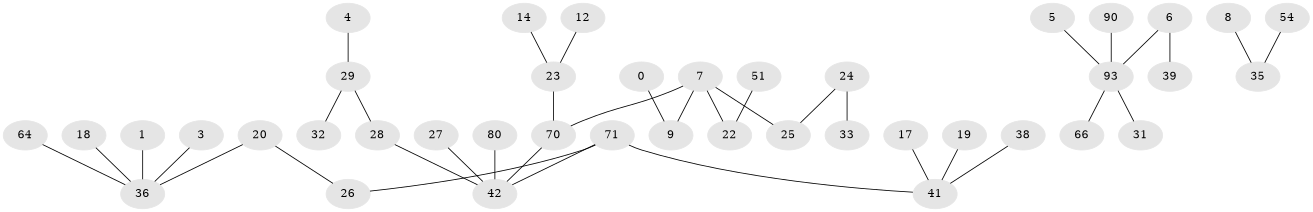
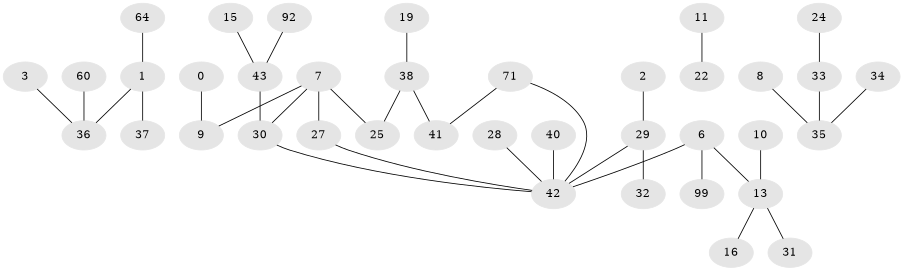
(348, 18) -> (643, 77)
(524, 18) -> (231, 18)
(583, 18) -> (289, 18)
(1053, 18) -> none
(1111, 18) -> (761, 135)
(1287, 18) -> (878, 77)
(554, 77) -> (260, 77)
(759, 77) -> (702, 18)
(1111, 77) -> (761, 194)
(1170, 77) -> (702, 194)
(363, 106) -> (598, 165)
(715, 106) -> (319, 106)
(818, 106) -> (392, 106)
none -> (819, 106)
(84, 135) -> none
none -> (143, 135)
(260, 135) -> (84, 77)
(495, 135) -> (554, 135)
(554, 135) -> (260, 135)
(906, 135) -> none
(1082, 135) -> (731, 253)
(84, 165) -> (143, 47)
(950, 165) -> (407, 47)
none -> (629, 167)
(348, 194) -> none
